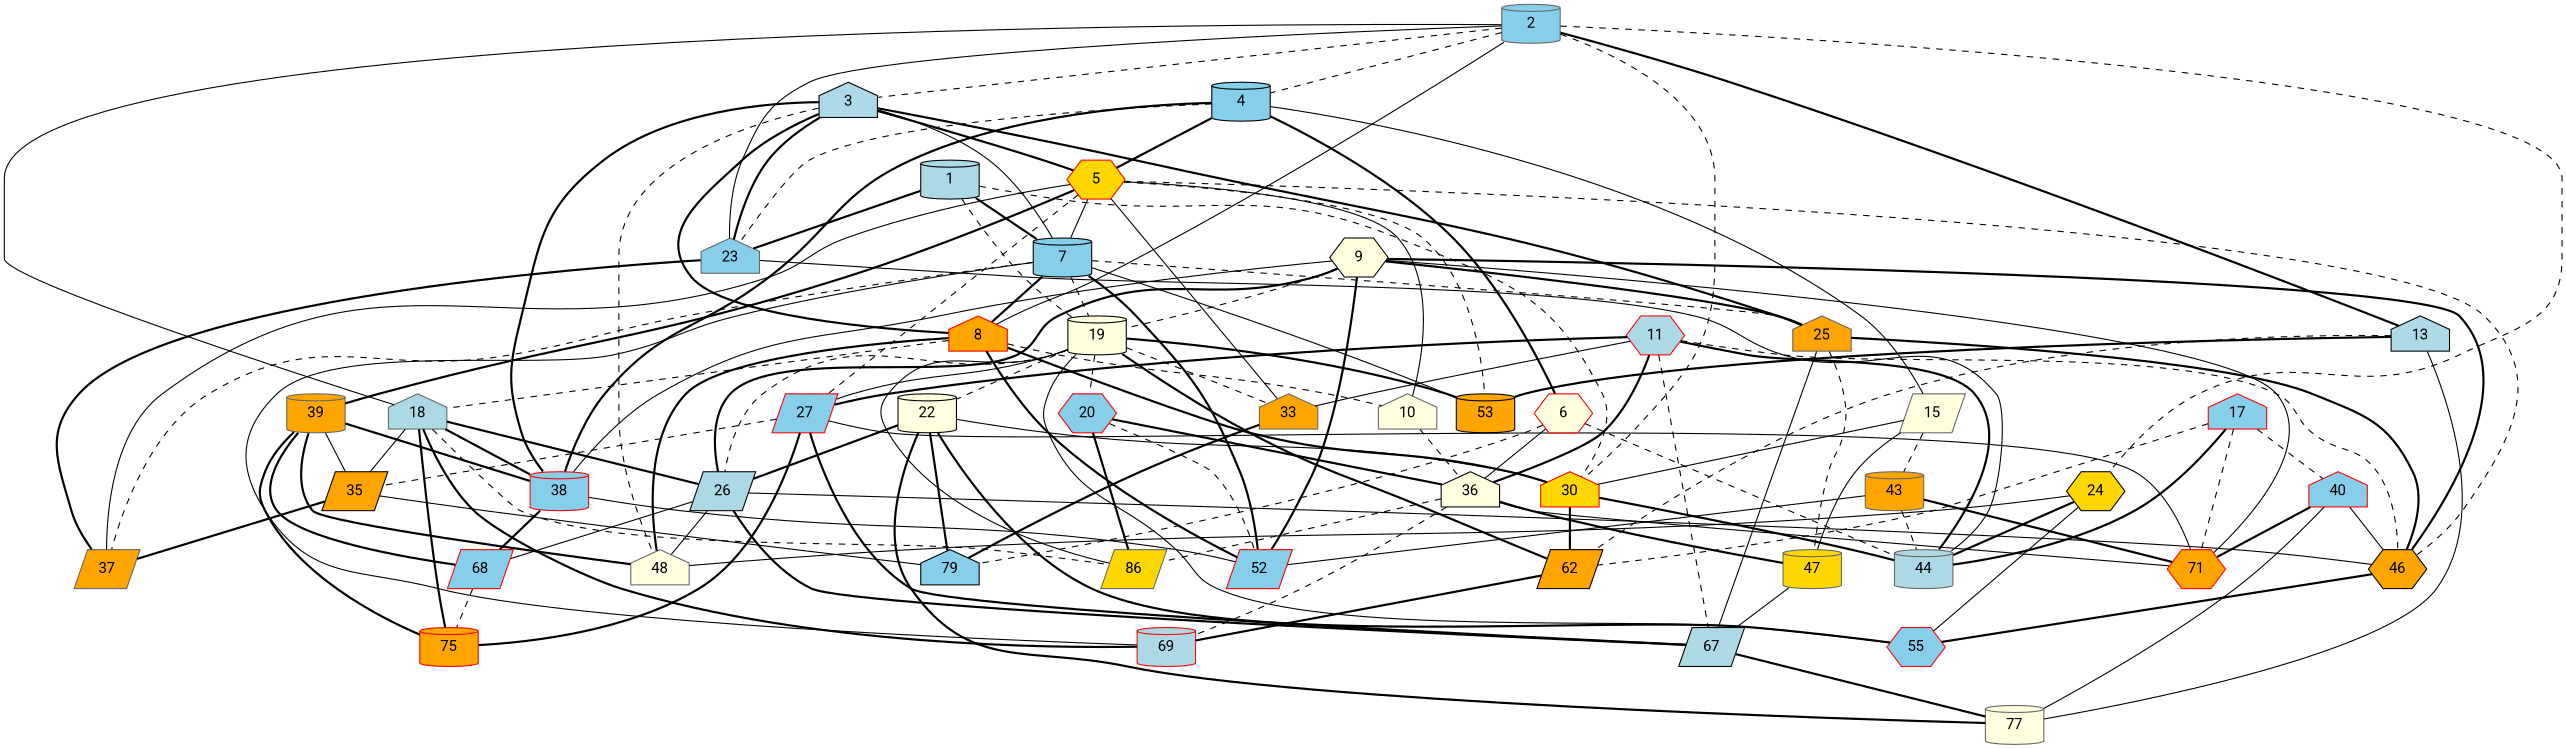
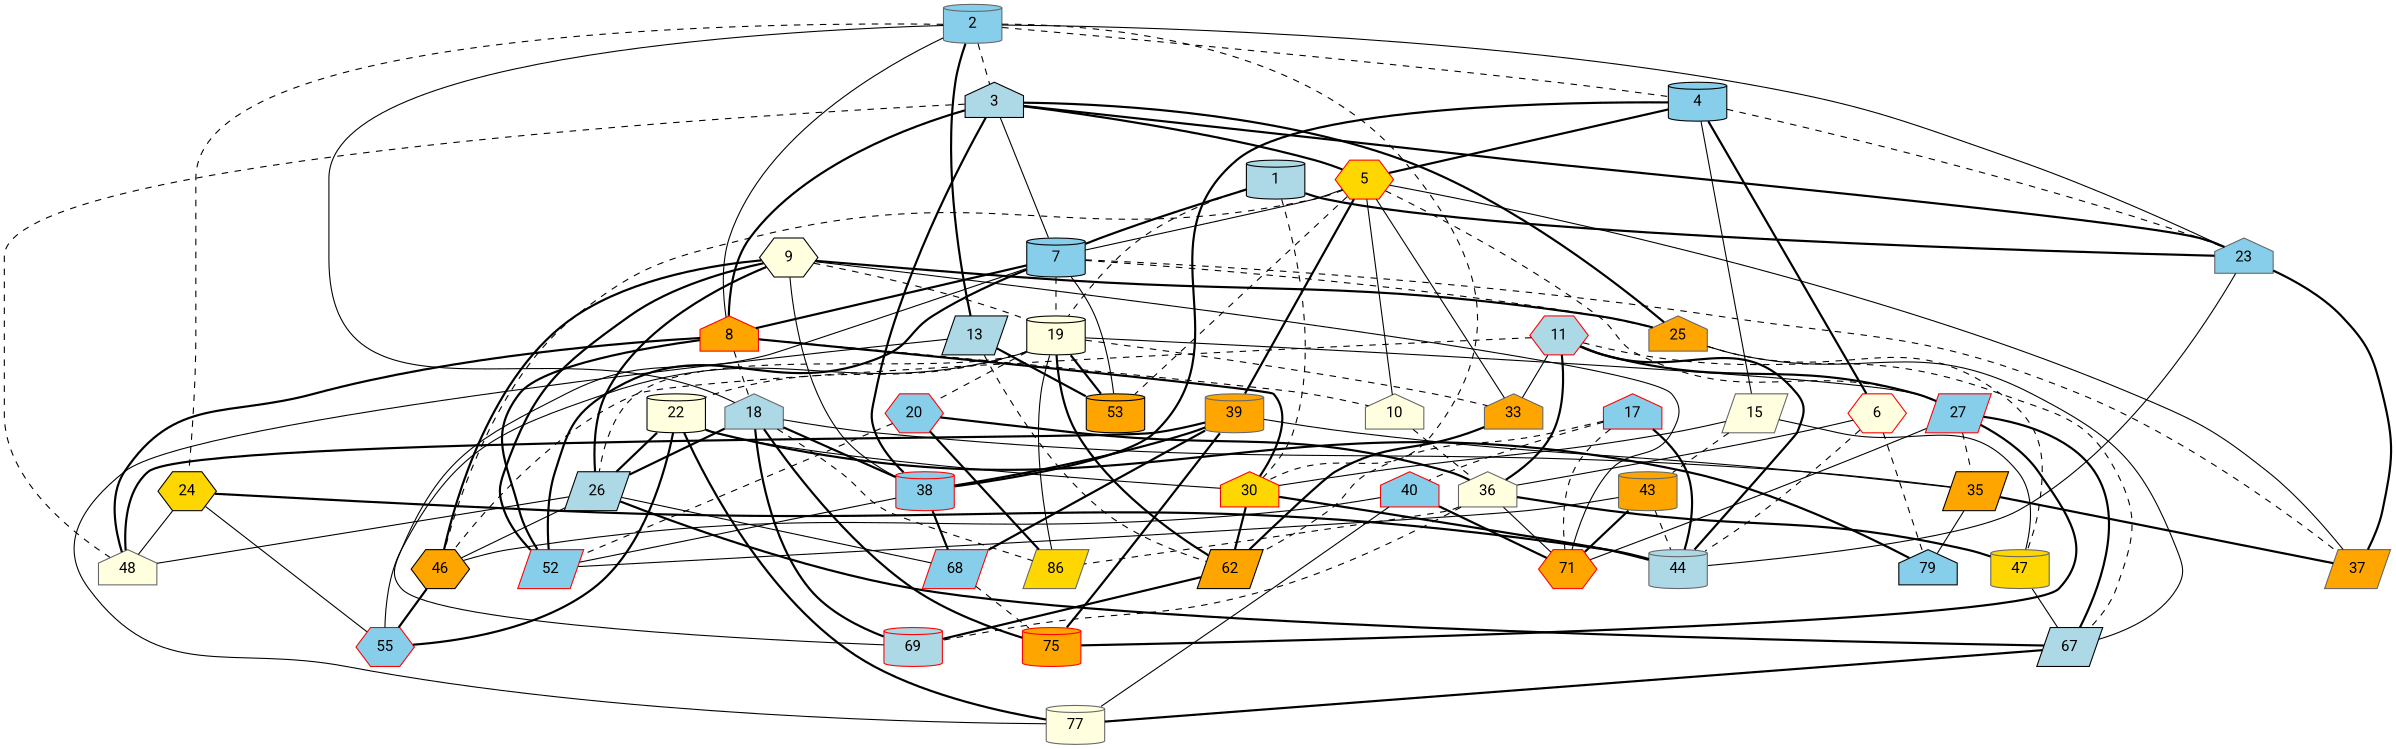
(2420, 335) -> (975, 335)
(2272, 382) -> none
(1126, 478) -> (1314, 489)
(1470, 491) -> (1488, 491)
